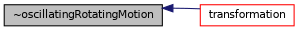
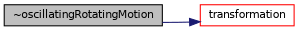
(187, 8) -> (176, 22)
